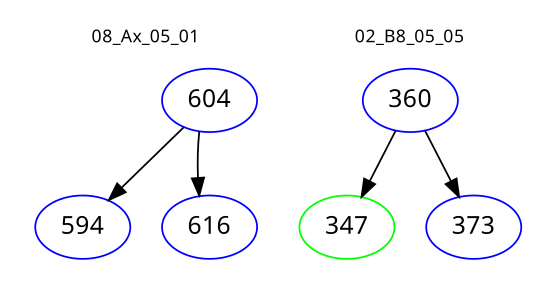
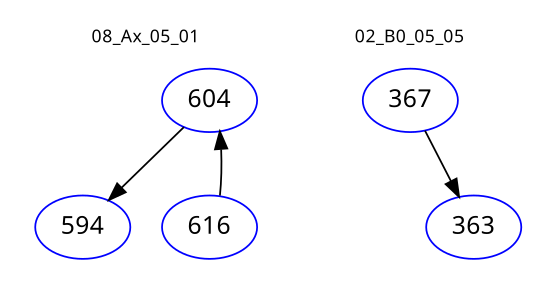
(410, 38) -> (410, 38)
(410, 100) -> (410, 100)
(198, 155) -> (221, 172)
(347, 227) -> none
(474, 227) -> (474, 227)
